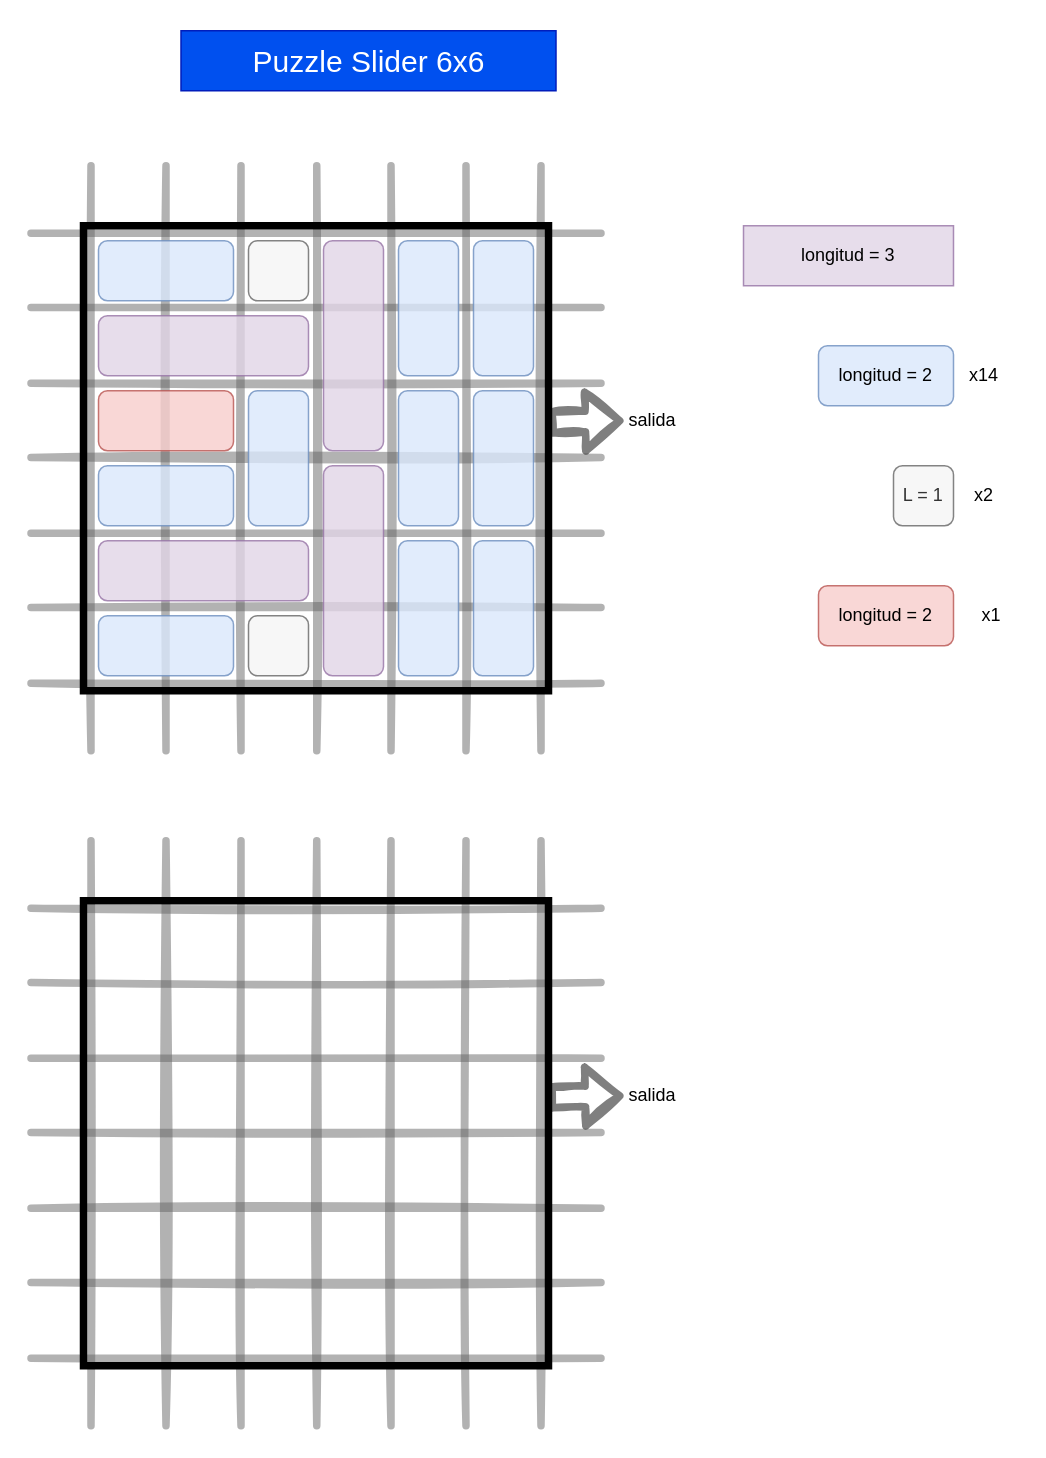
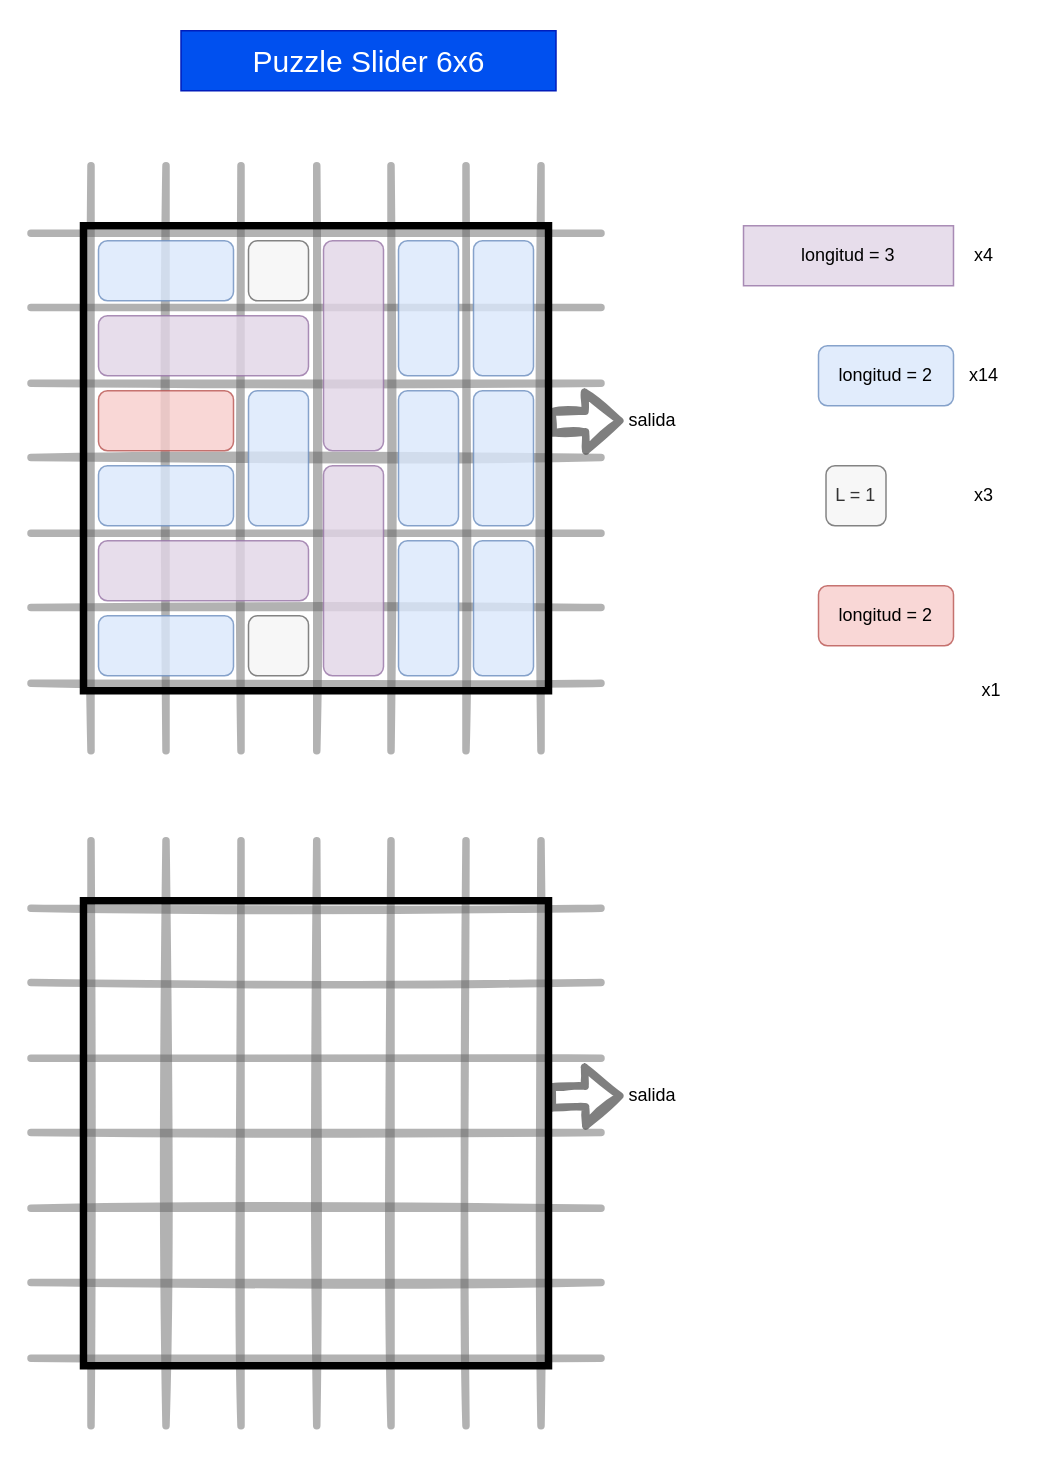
none -> (983, 256)
(923, 496) -> (856, 496)
(984, 496) -> (984, 496)
(991, 616) -> (991, 691)
